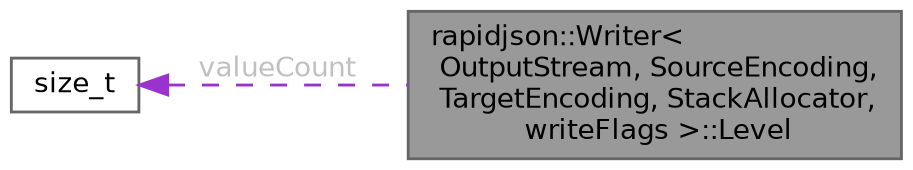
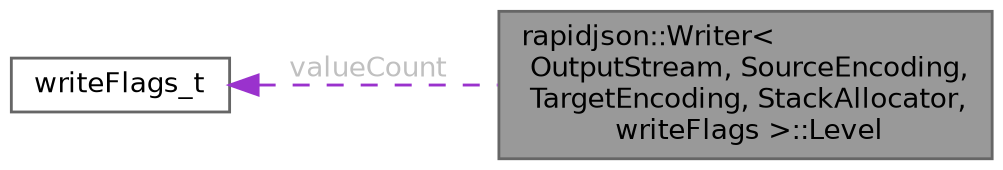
(75, 85) -> (120, 85)
